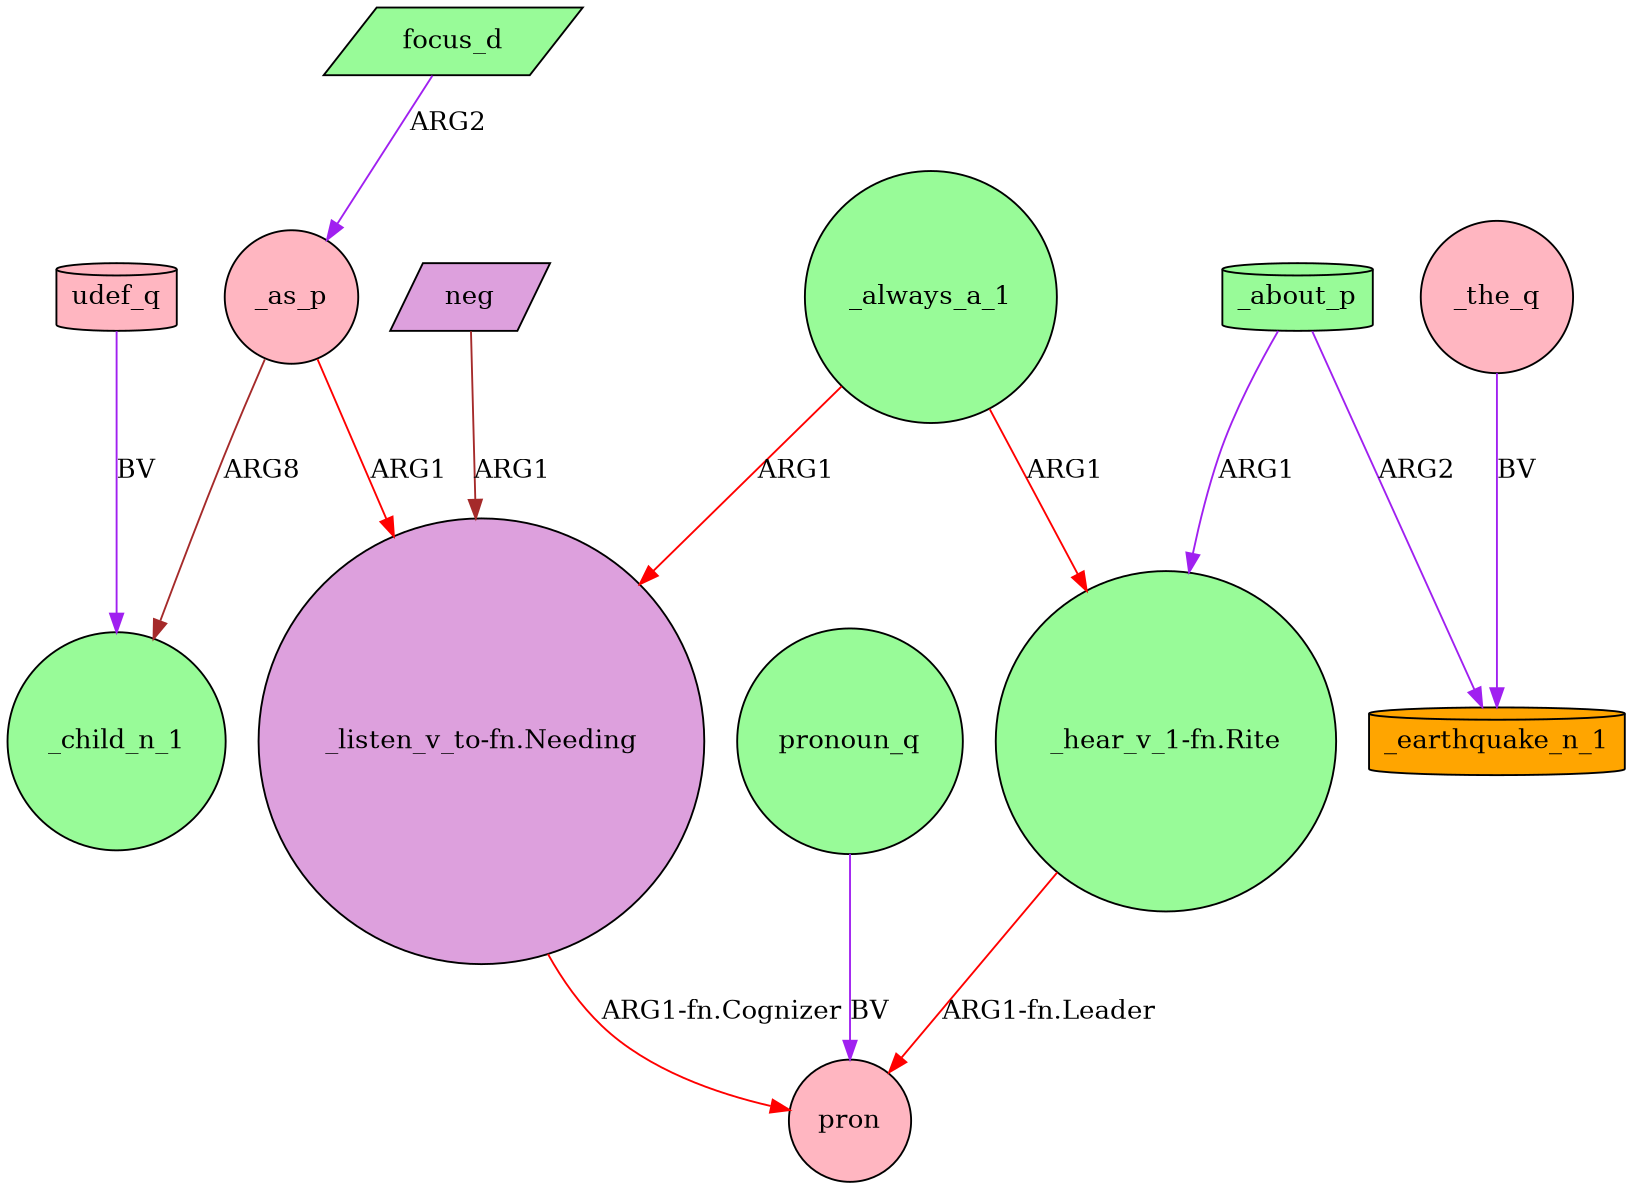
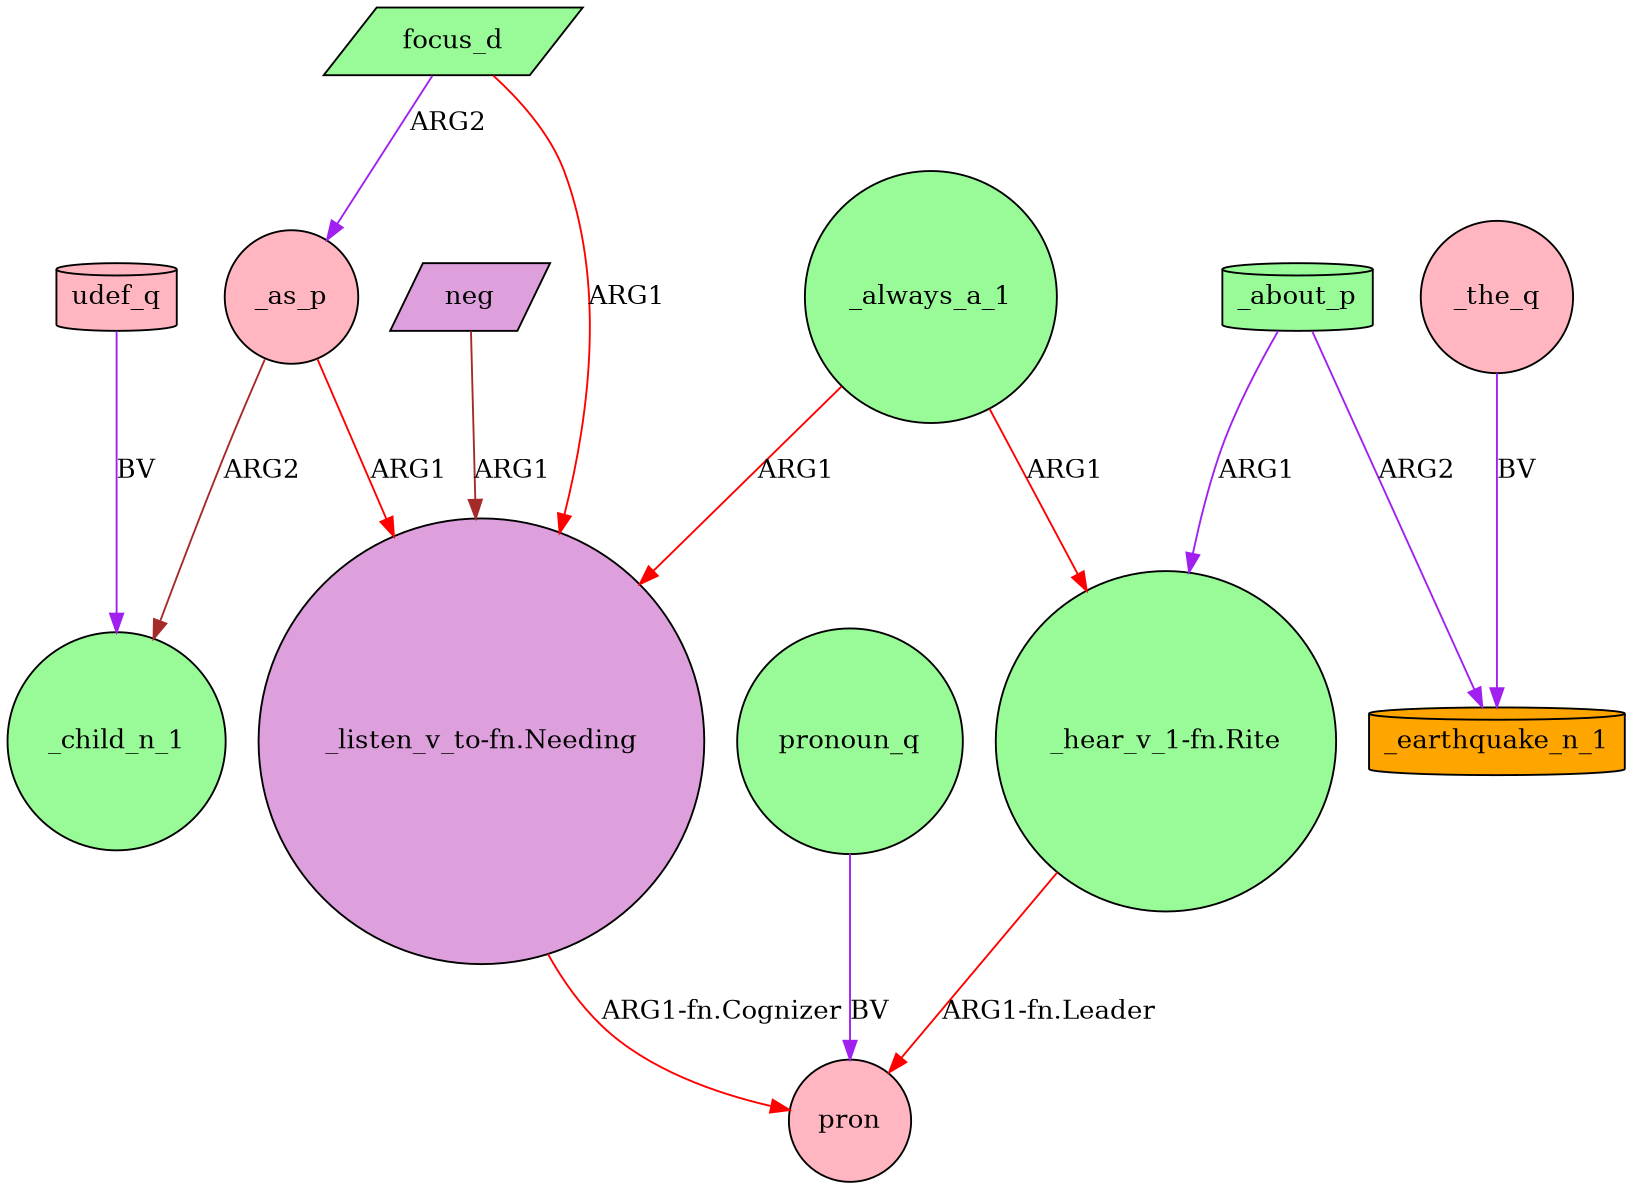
none -> (588, 283)
(262, 471) -> (262, 471)
